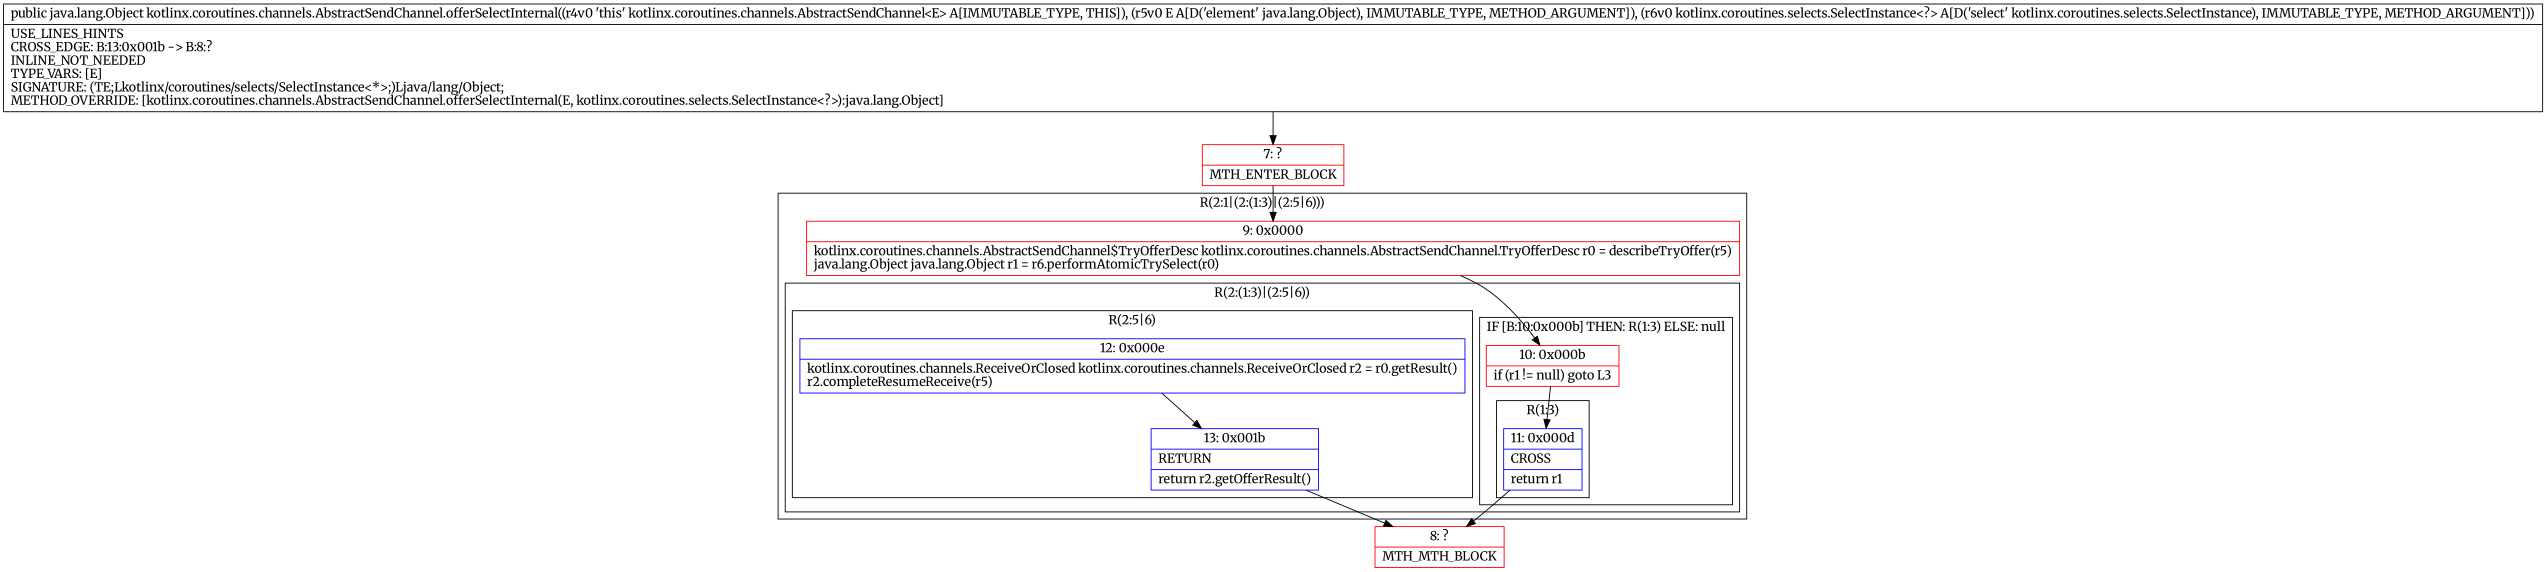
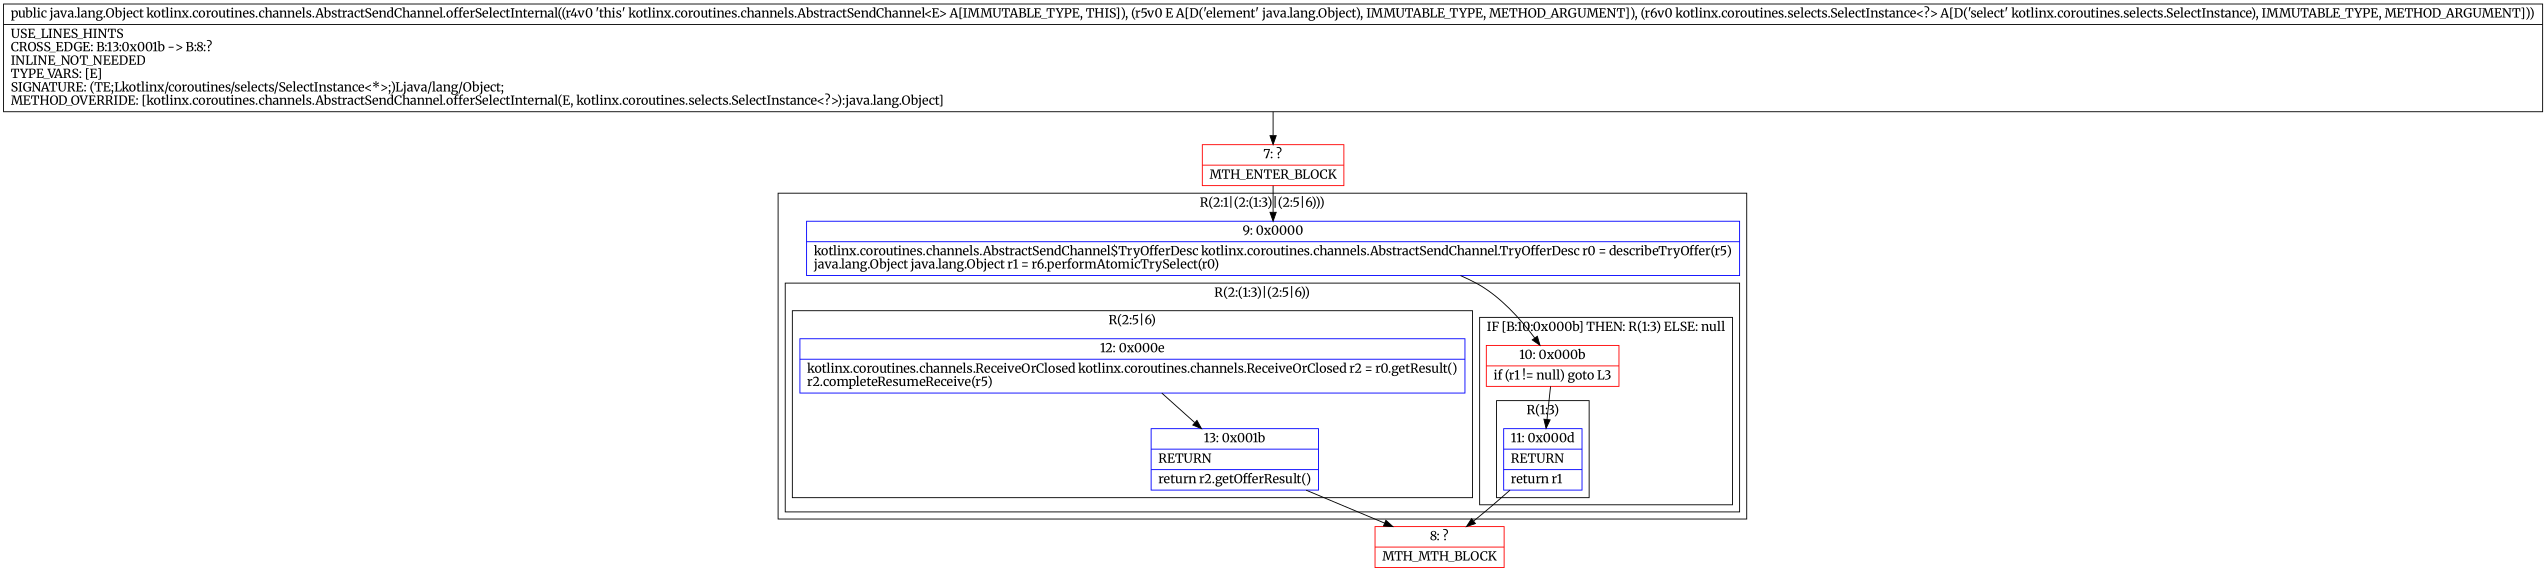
(1273, 248) -> (1273, 248)
(1531, 459) -> (1538, 459)
